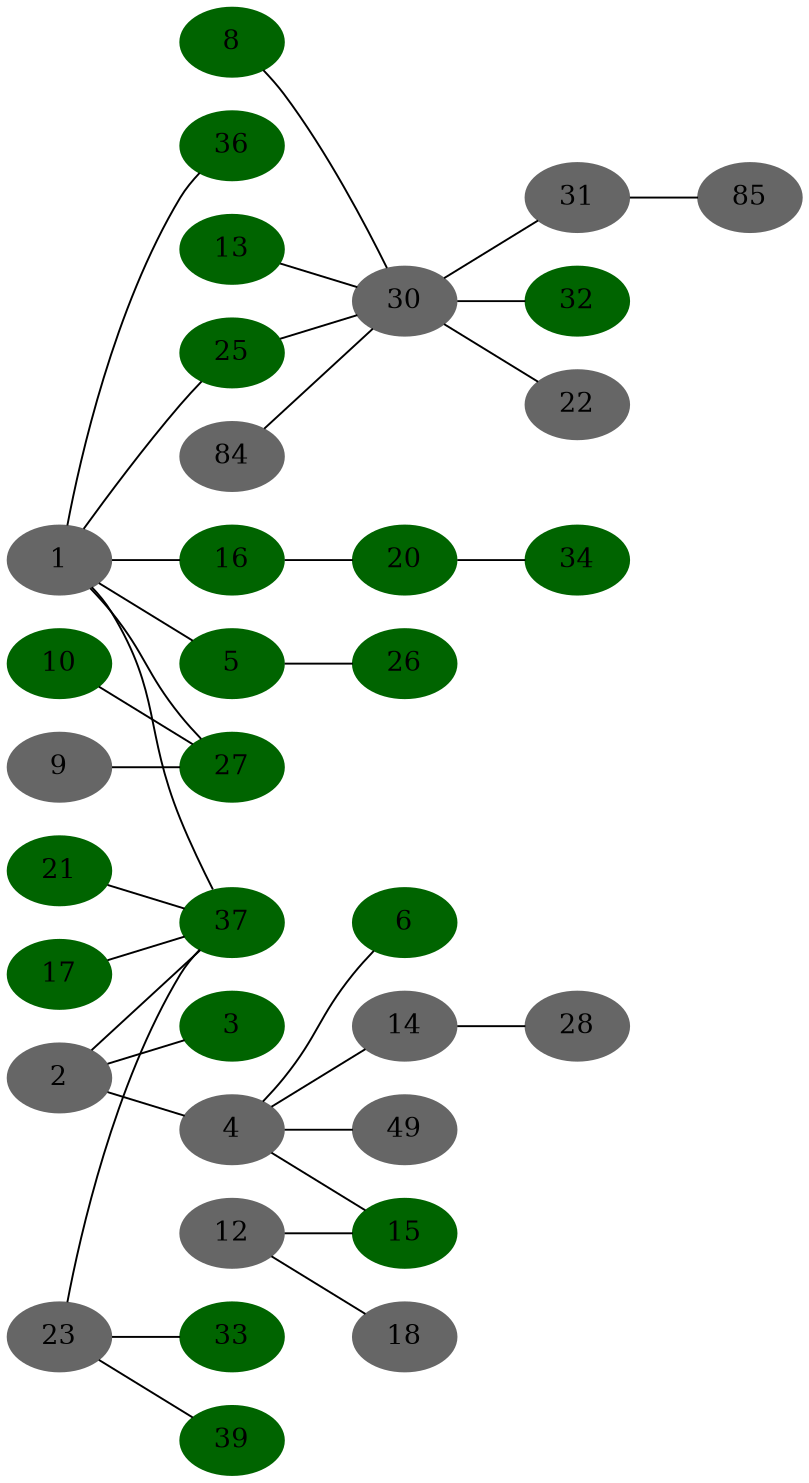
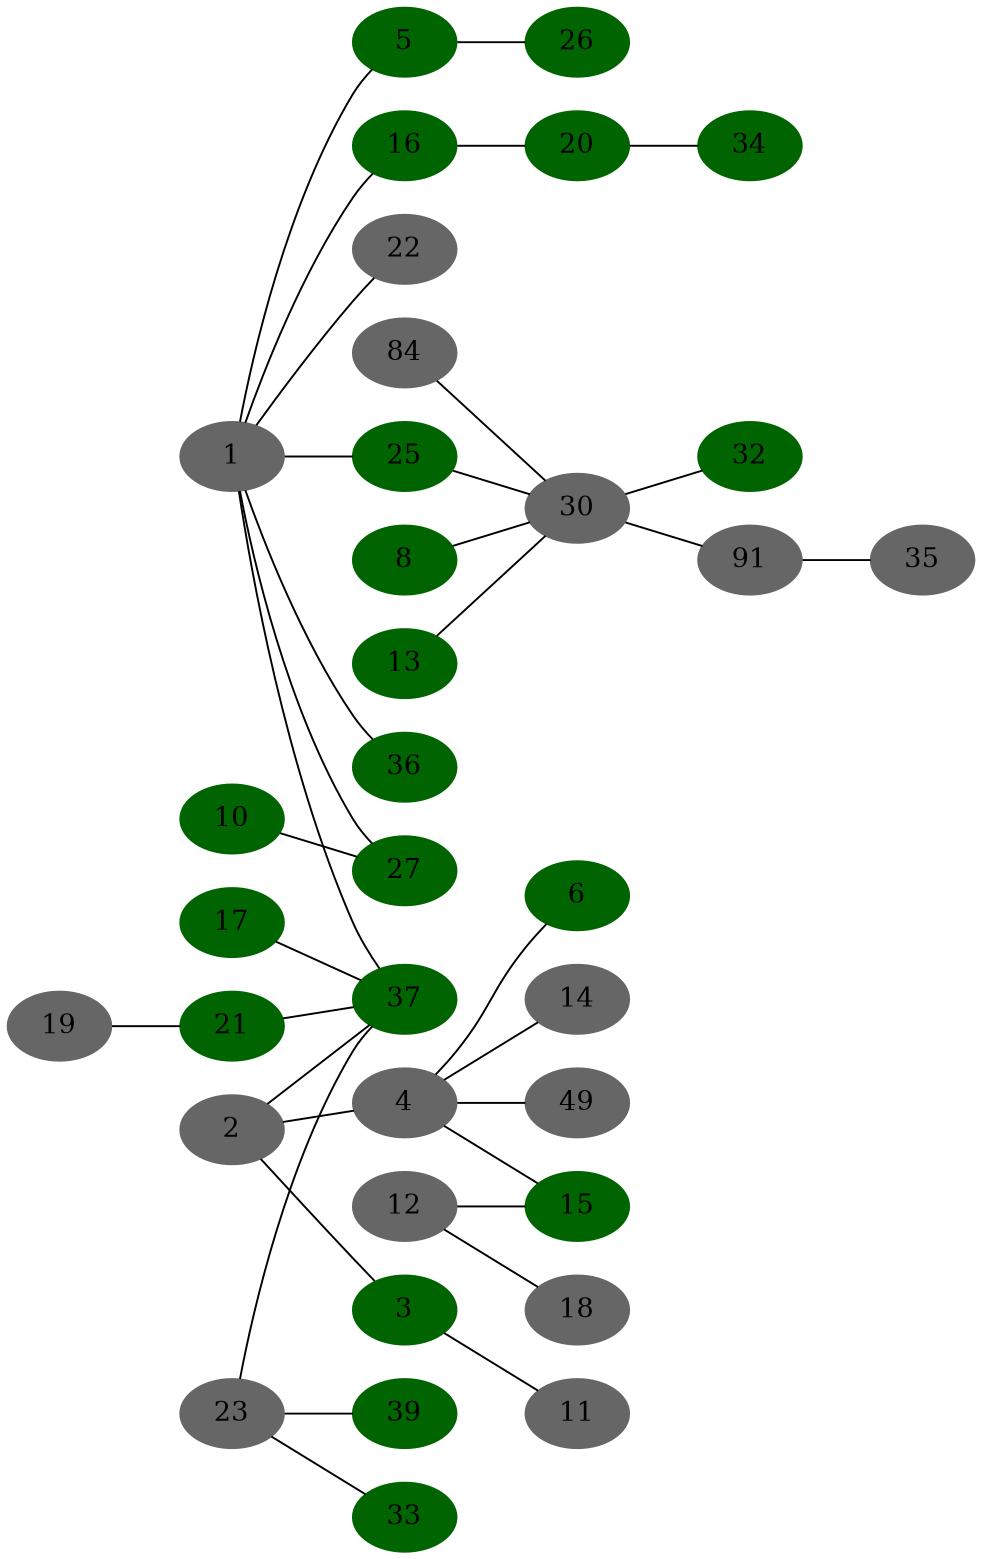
(577, 198) -> (750, 560)
(750, 198) -> (923, 560)
(491, 353) -> (313, 350)
(59, 767) -> none
none -> (59, 1026)
(577, 1026) -> none
none -> (577, 1414)
